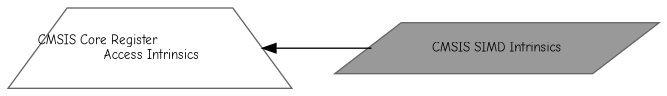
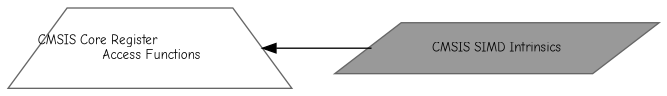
(150, 48) -> (150, 48)
